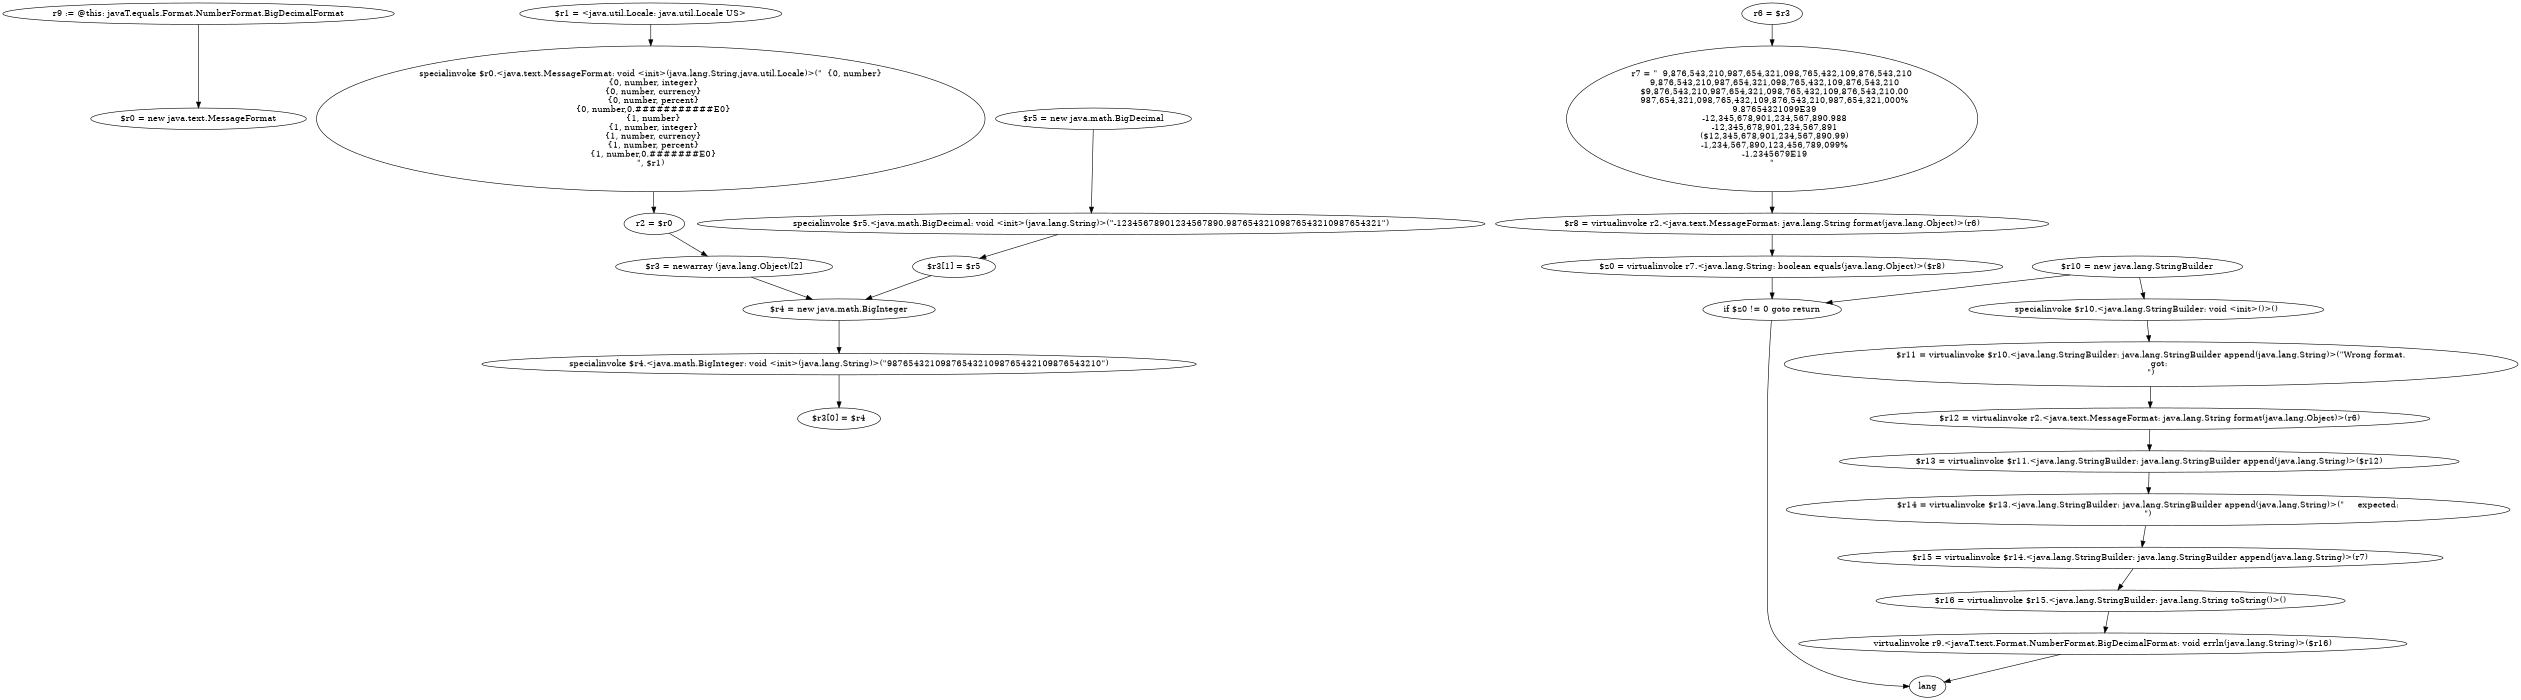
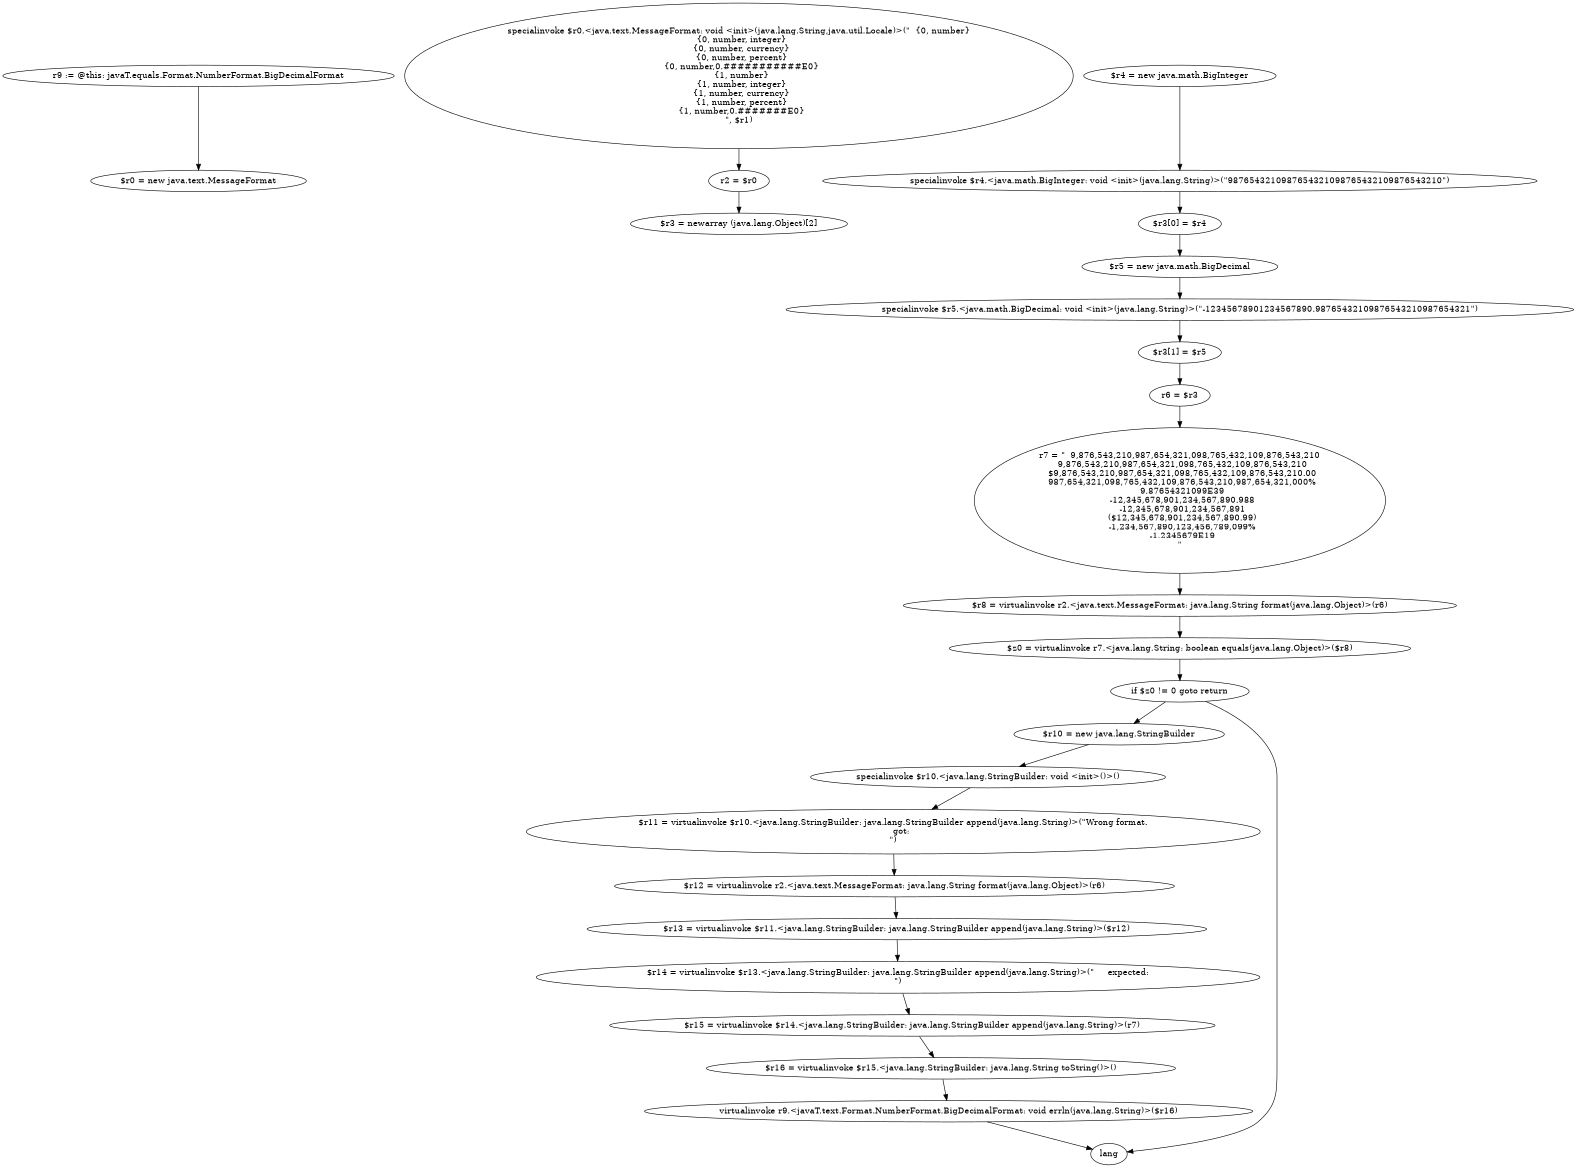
(651, 14) -> none
none -> (1180, 242)
(901, 286) -> (1180, 371)
(779, 287) -> none
(1951, 289) -> (1152, 711)
